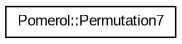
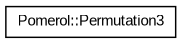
(91, 22) -> (91, 22)
